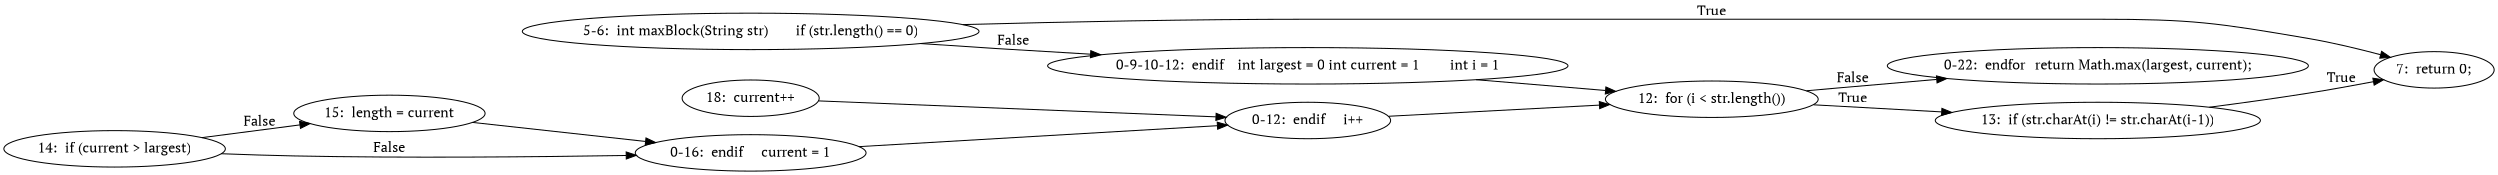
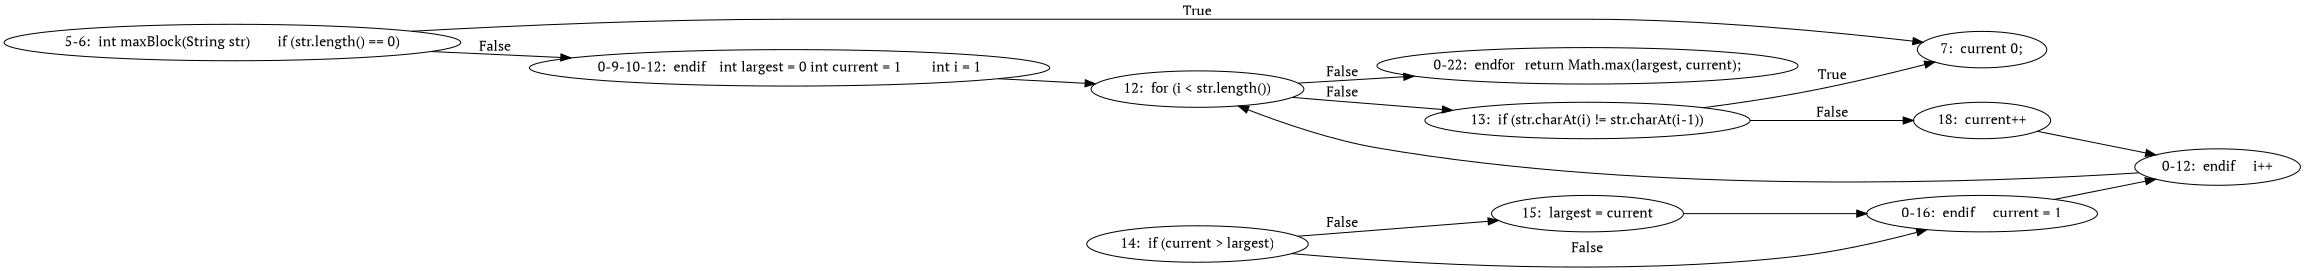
(2434, 70) -> (1982, 50)
(1853, 99) -> (1342, 93)
(389, 113) -> (1587, 214)
none -> (1827, 120)
